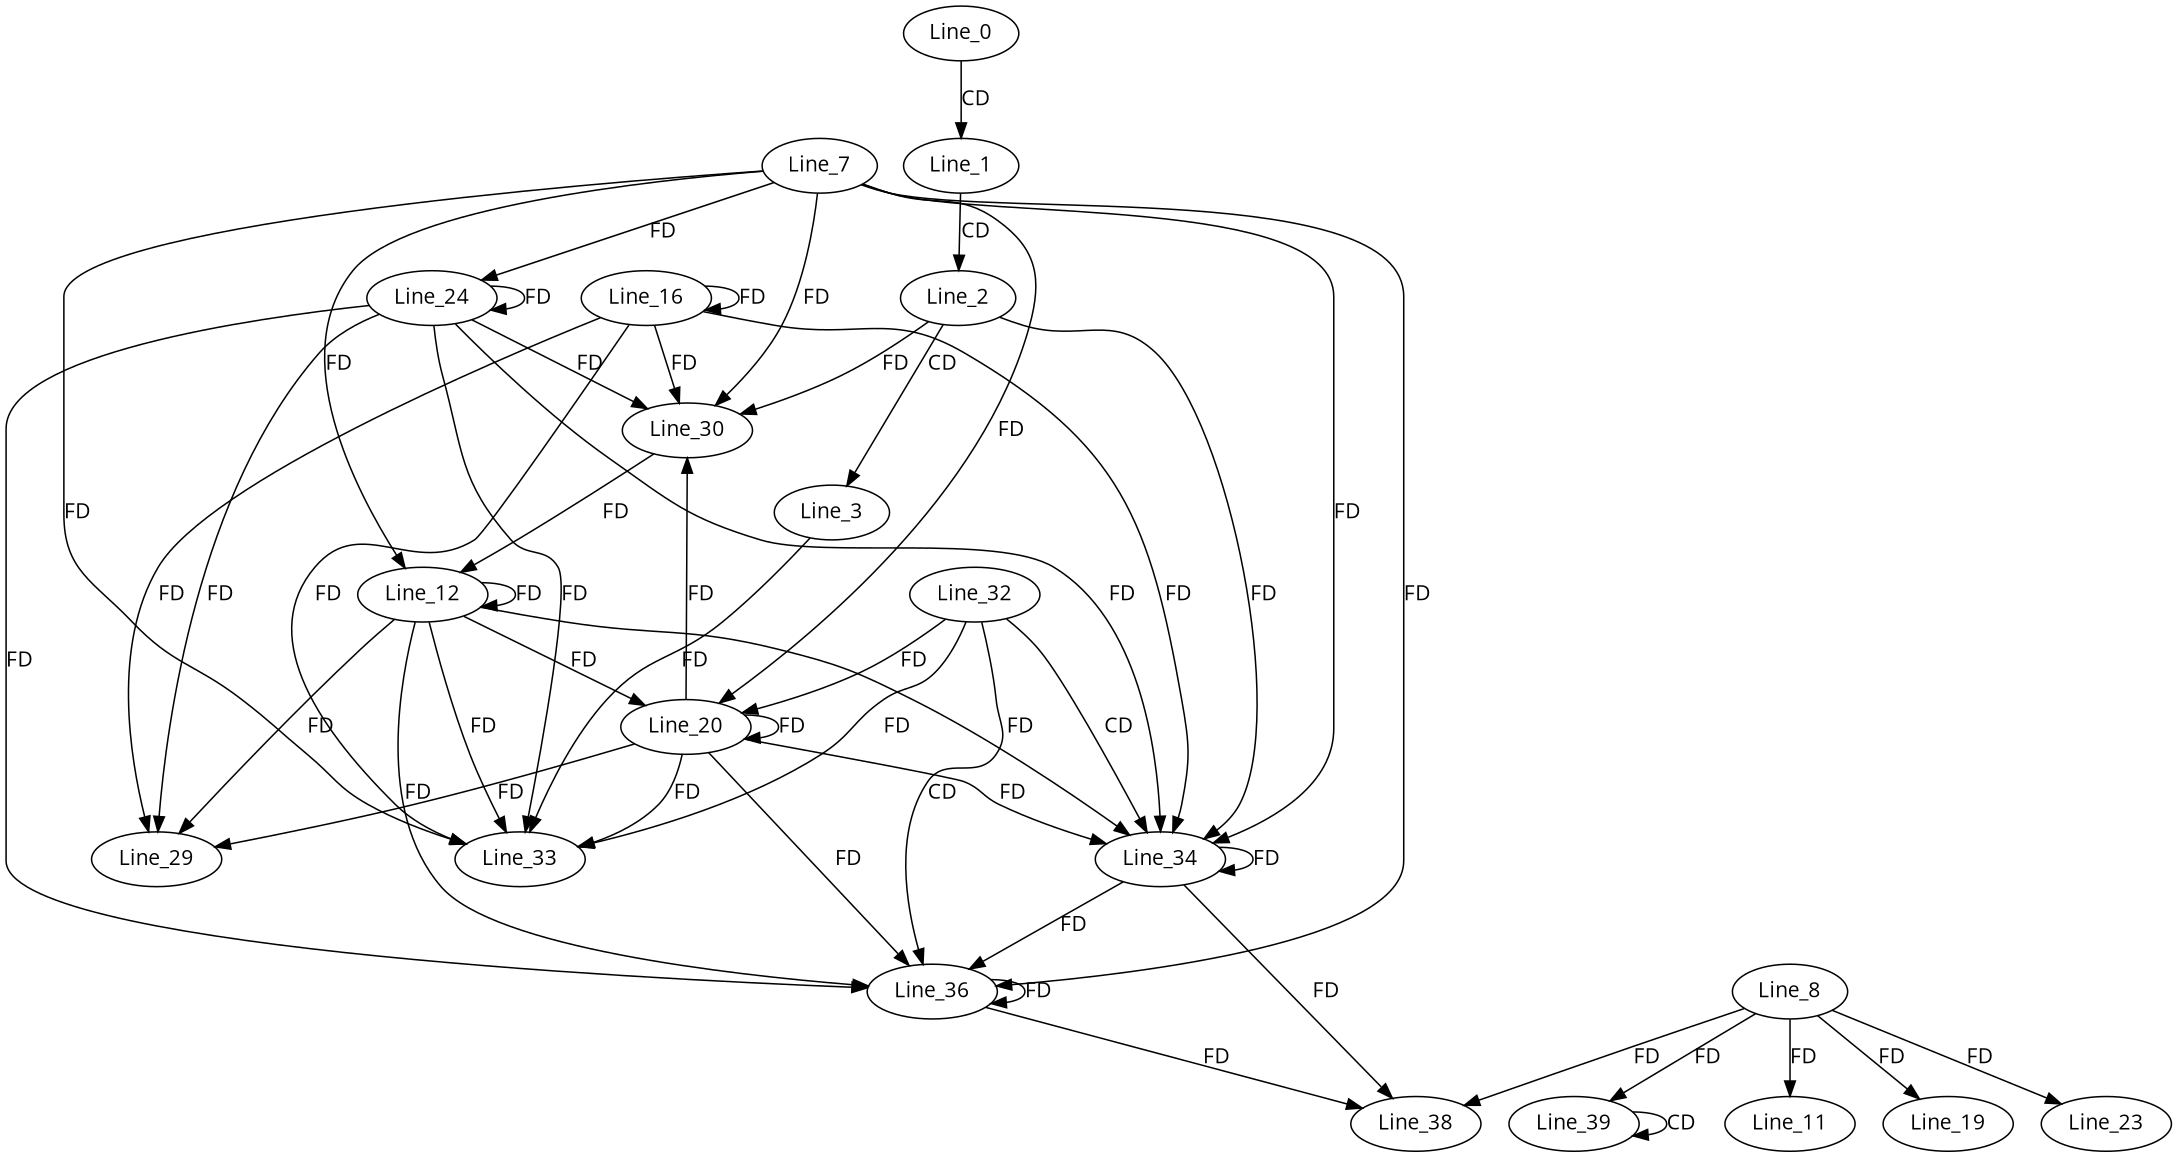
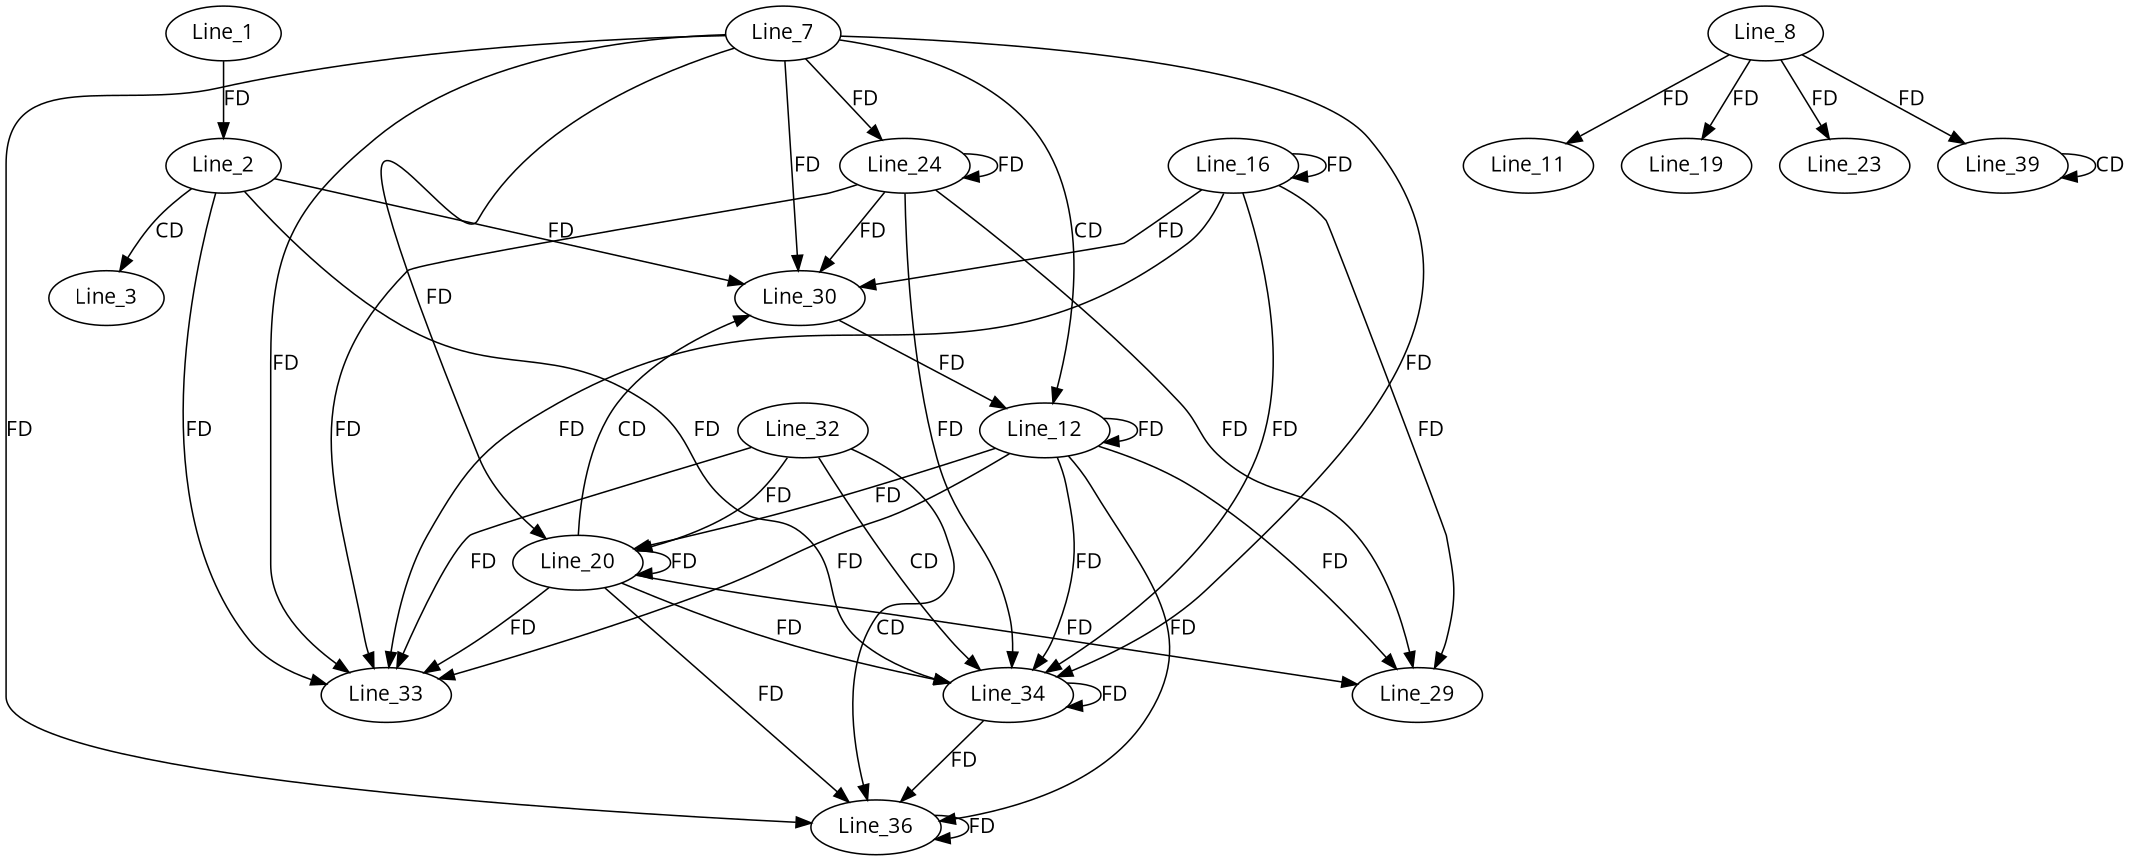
(961, 33) -> none
(976, 232) -> (238, 100)
(340, 364) -> (1089, 232)
(702, 595) -> (633, 430)
(655, 662) -> (185, 459)
(18, 874) -> none
(1416, 1124) -> none
